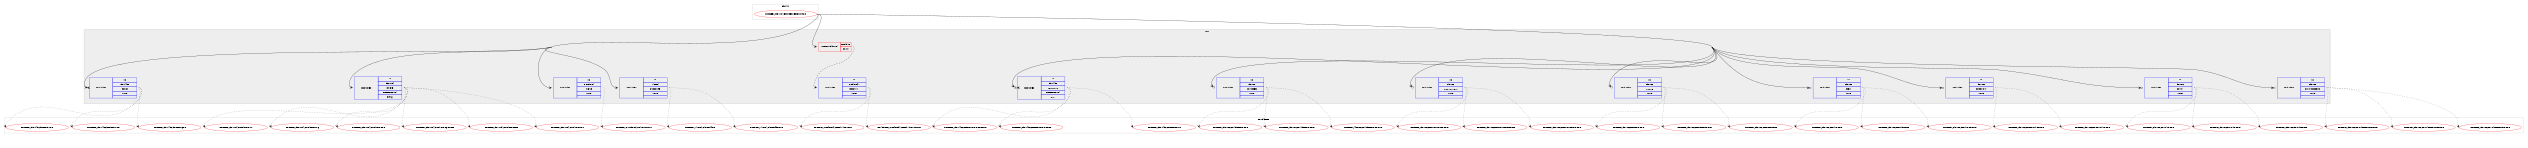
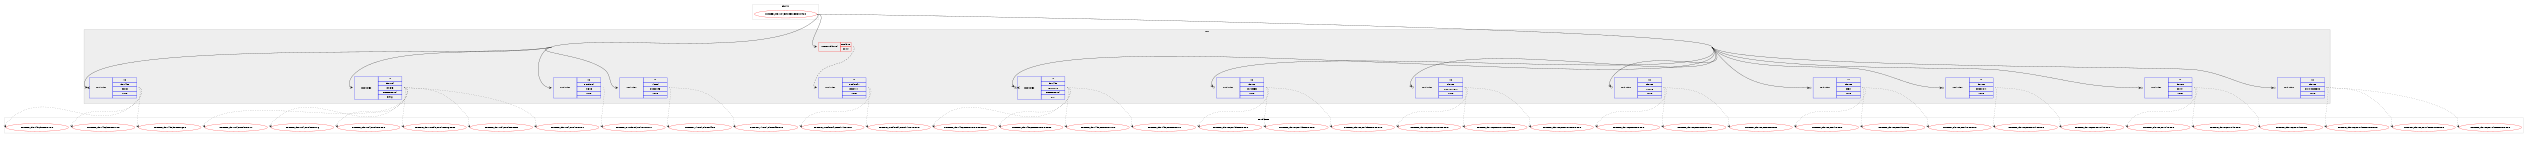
(435, 127) -> (435, 127)
(899, 127) -> (899, 127)
none -> (1098, 127)
(1363, 127) -> (1363, 127)
